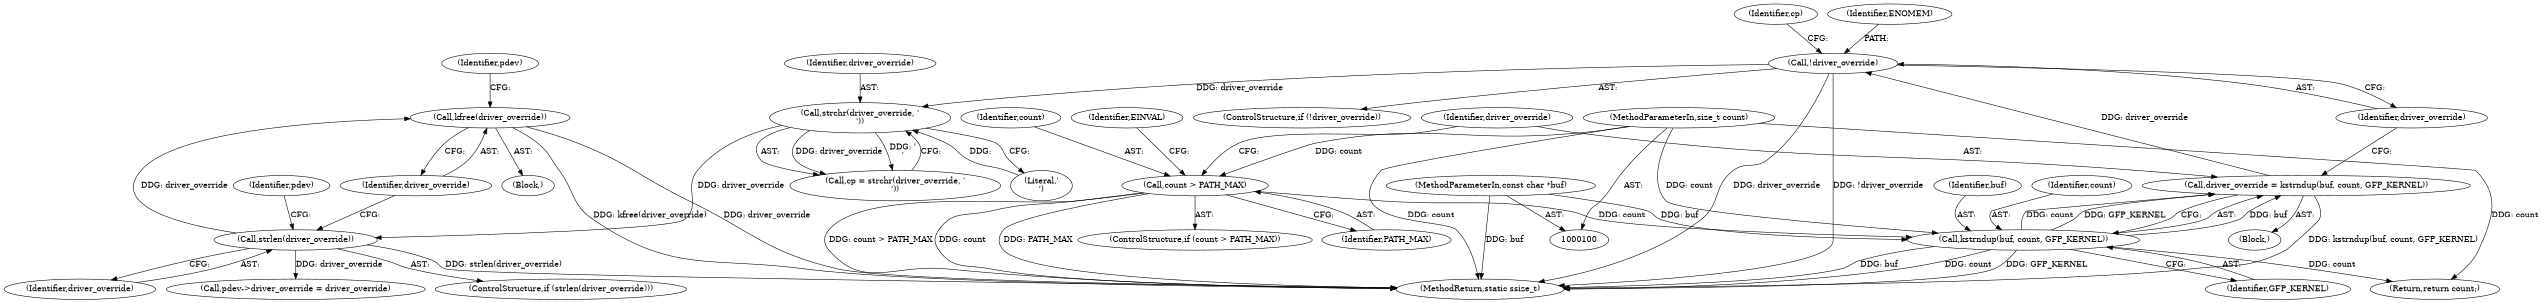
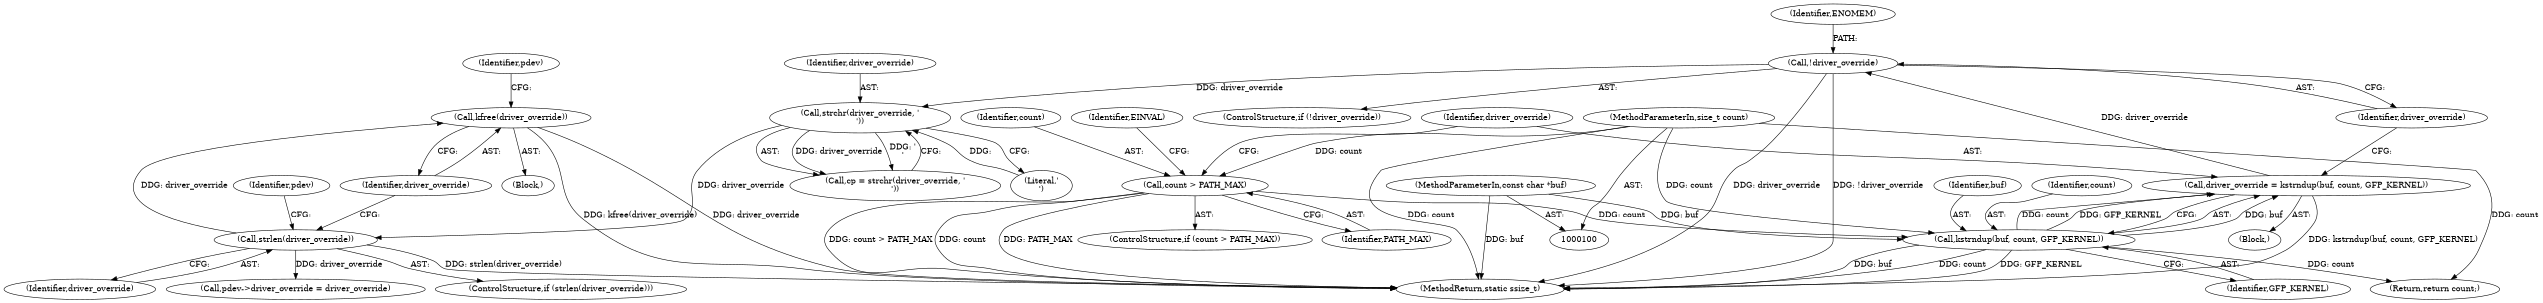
(1776, 14) -> none
